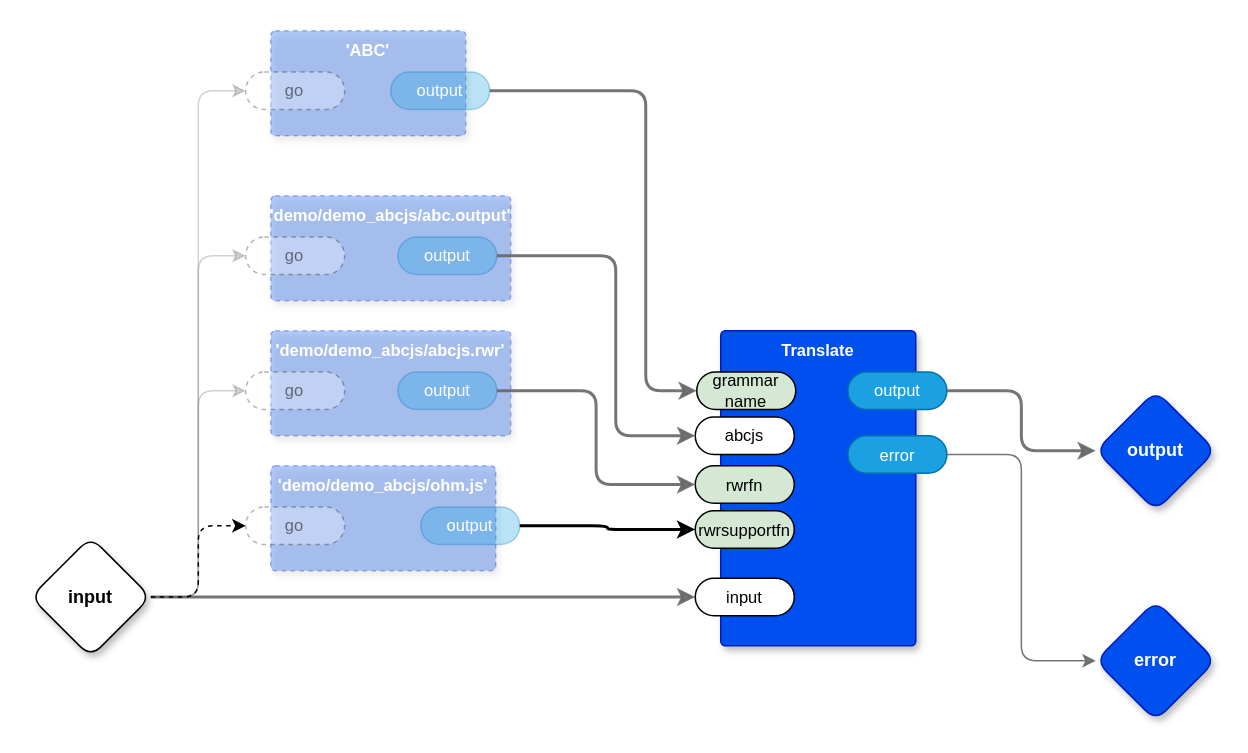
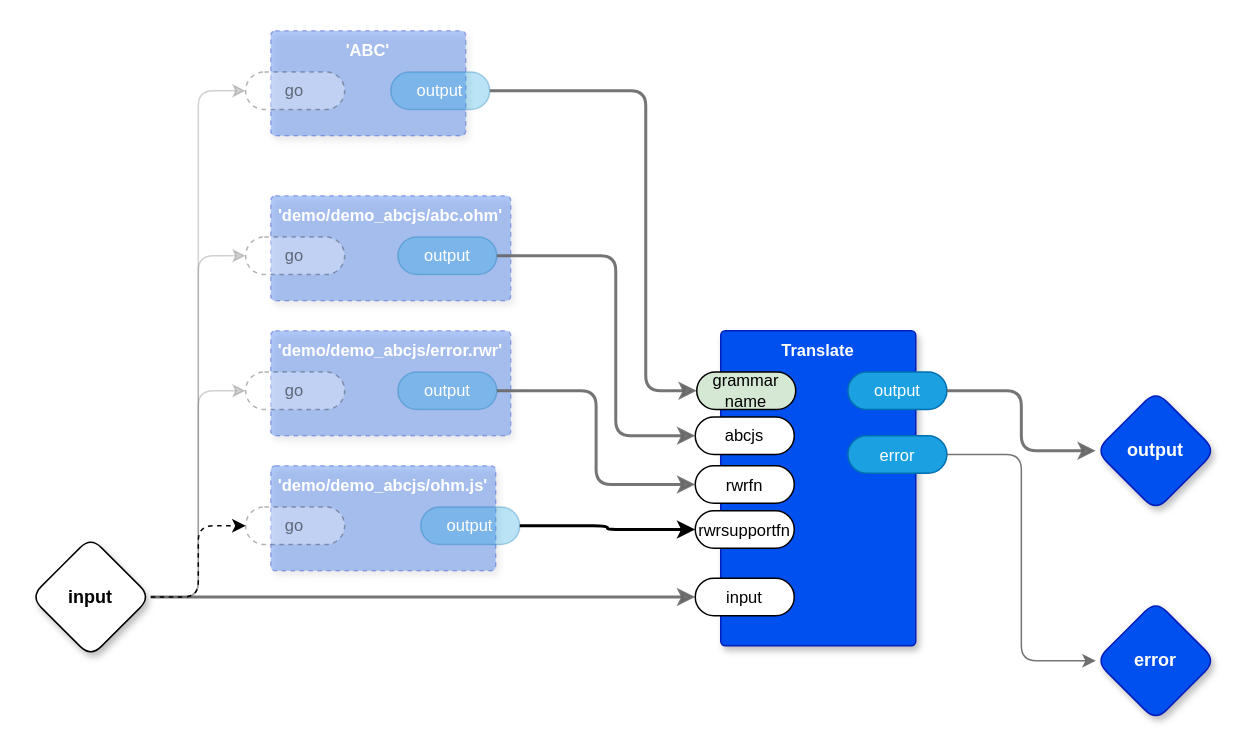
(391, 226) -> (391, 216)
(391, 351) -> (391, 351)
(745, 485) -> (745, 485)
(745, 530) -> (745, 530)
